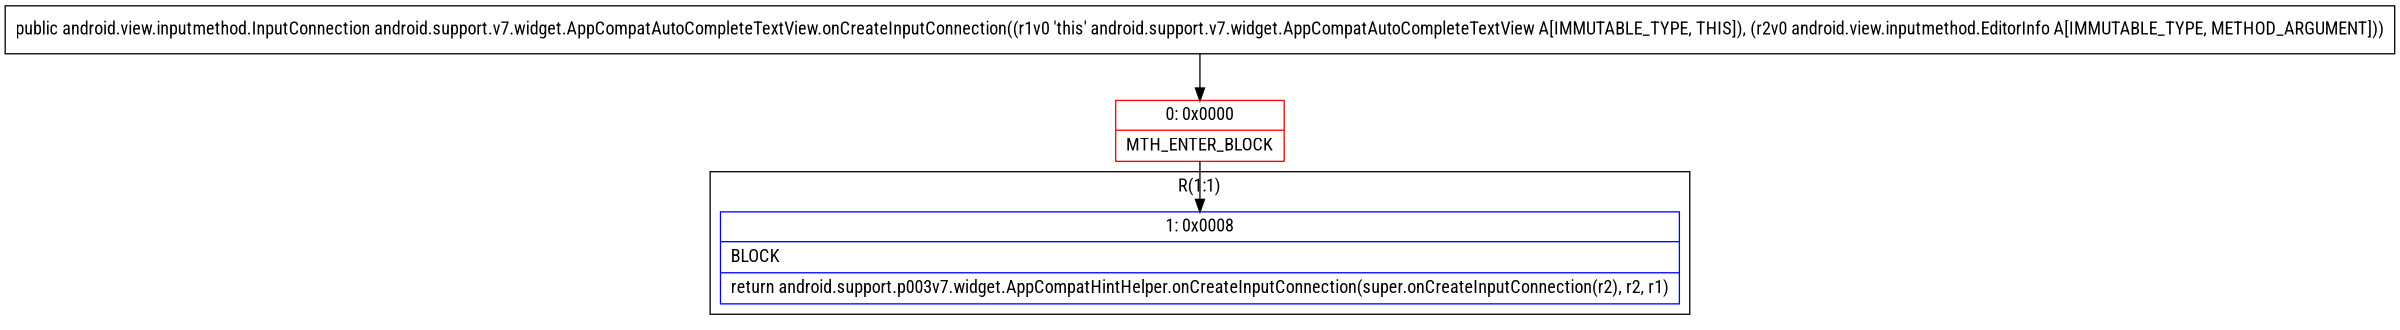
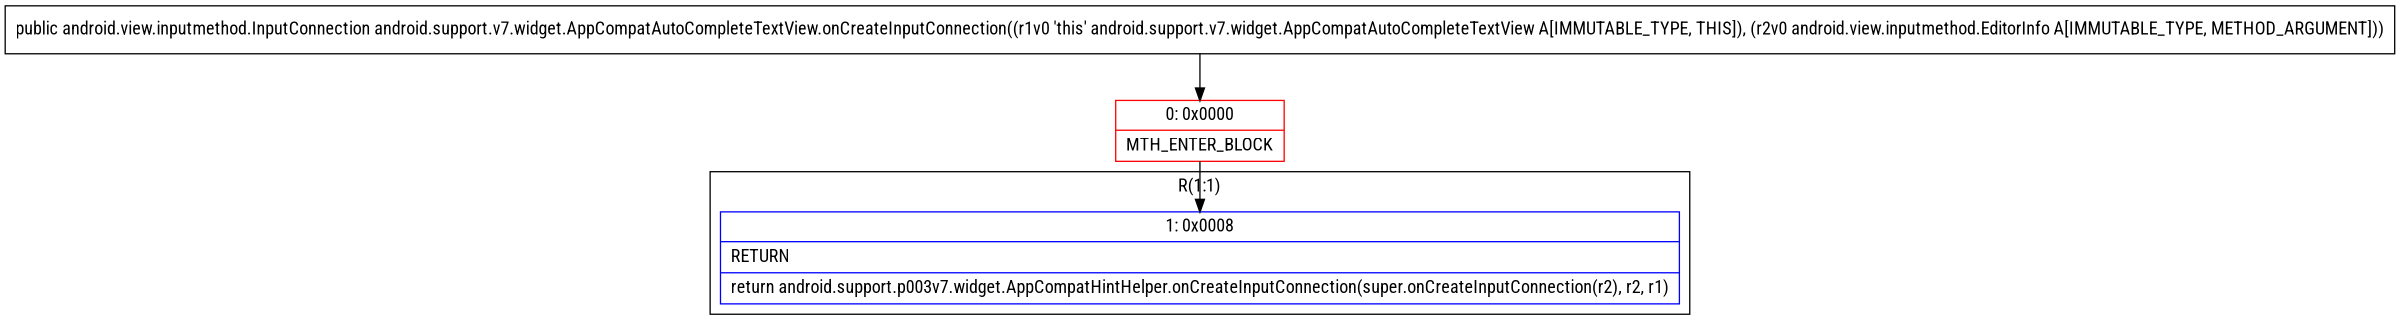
(755, 257) -> (761, 257)
